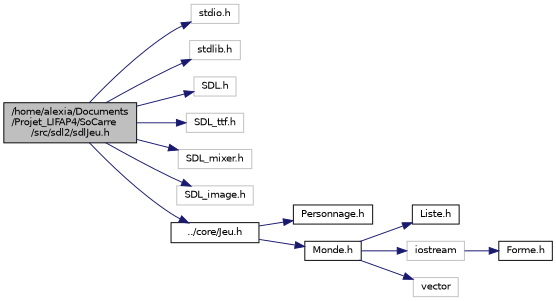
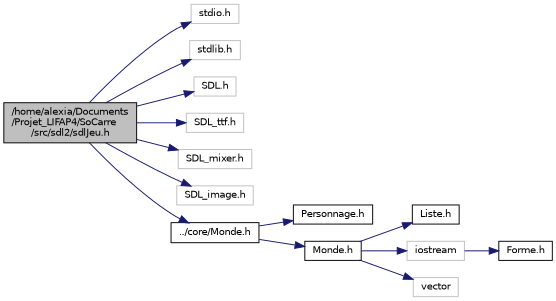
(215, 233) -> (215, 233)
